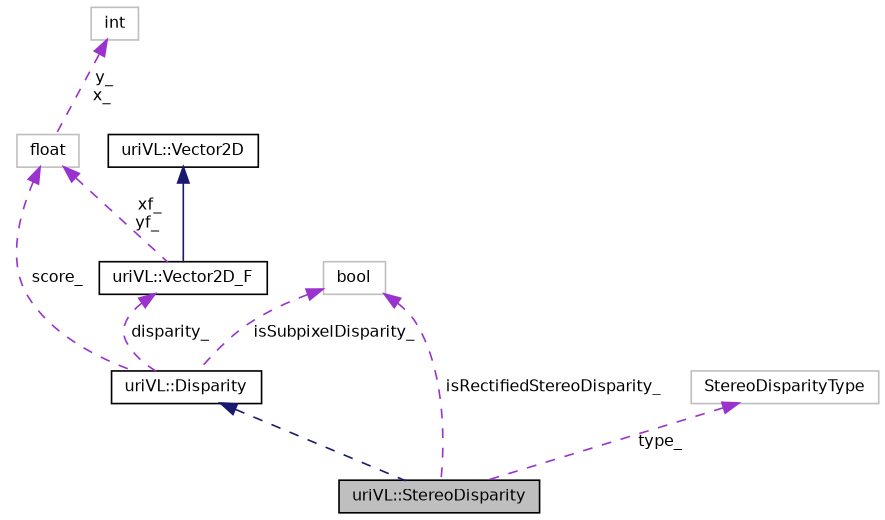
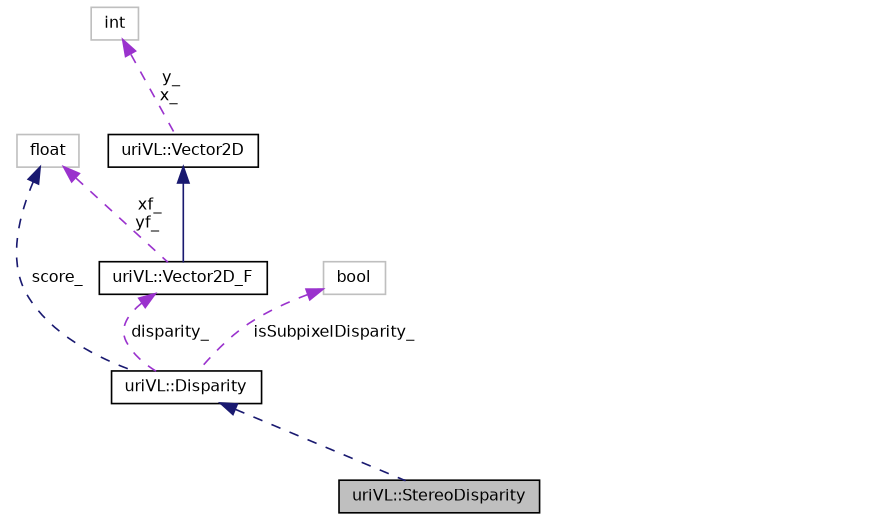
(77, 95) -> (153, 95)
(32, 302) -> (32, 302)
(438, 386) -> none
(785, 387) -> none
